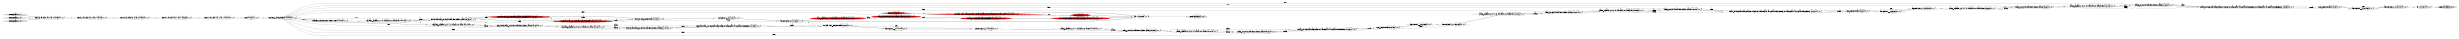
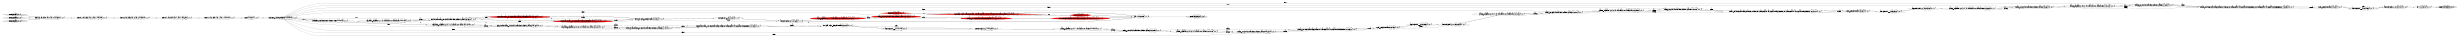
(1889, 10) -> none
